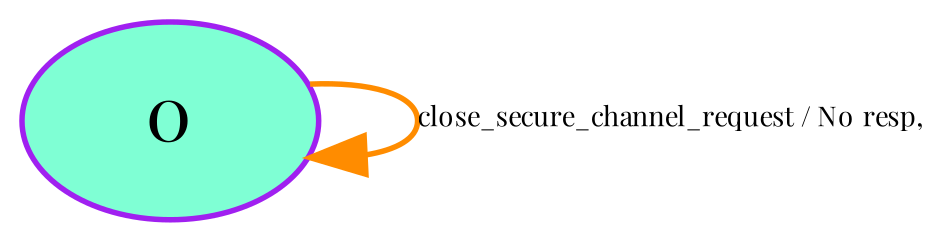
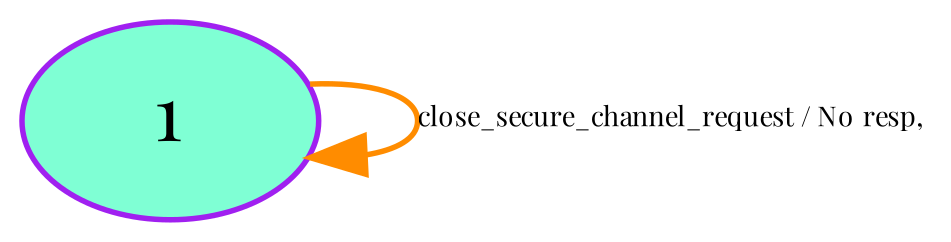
(170, 121) -> (170, 121)
